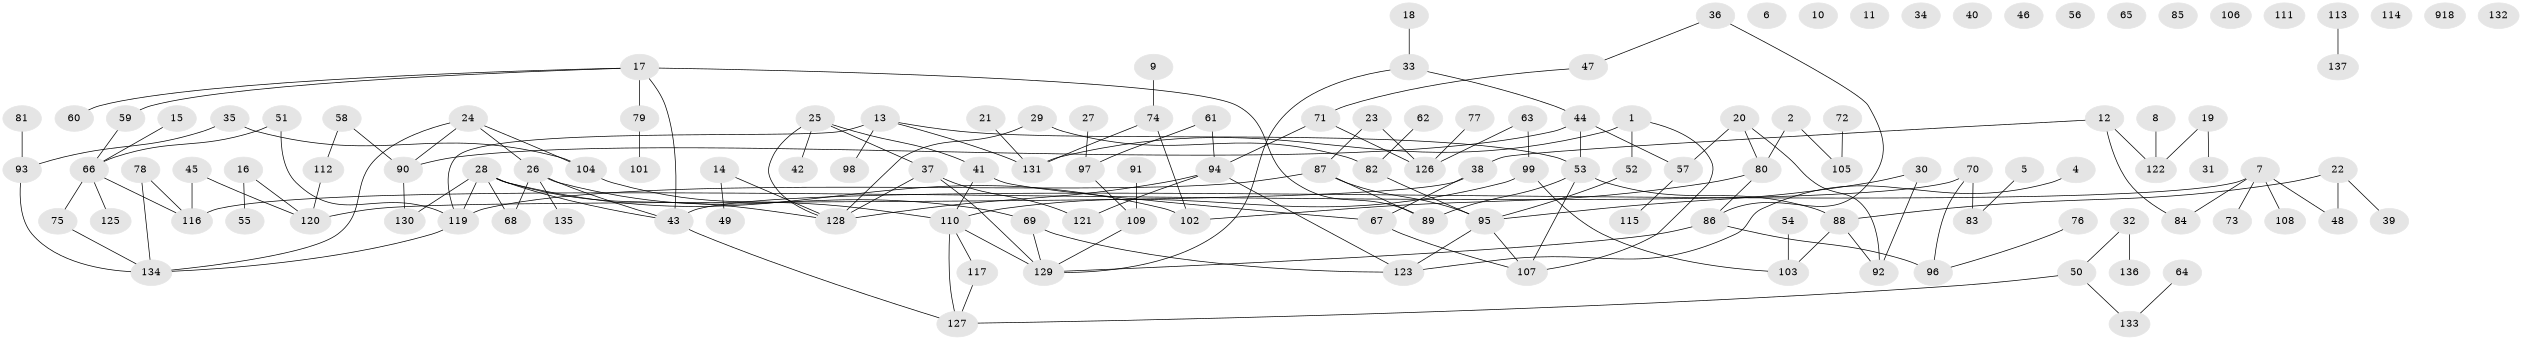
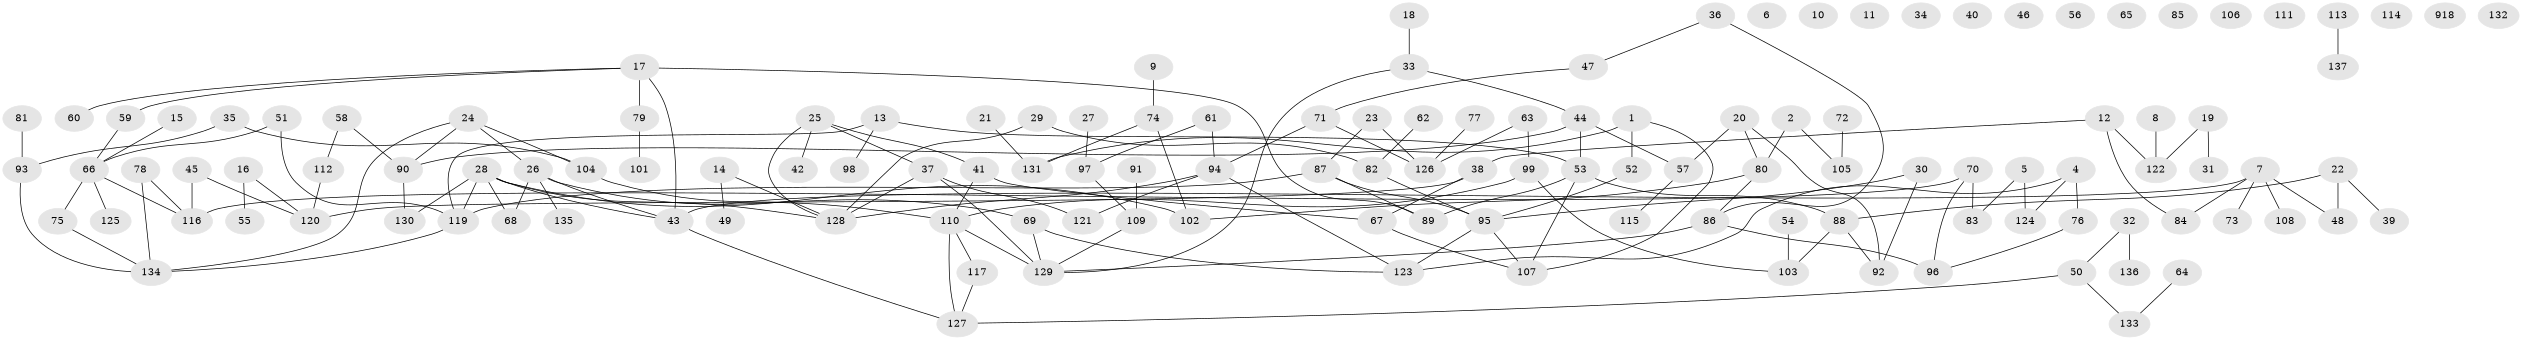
(946, 137) -> none
none -> (2077, 190)
none -> (2025, 221)
